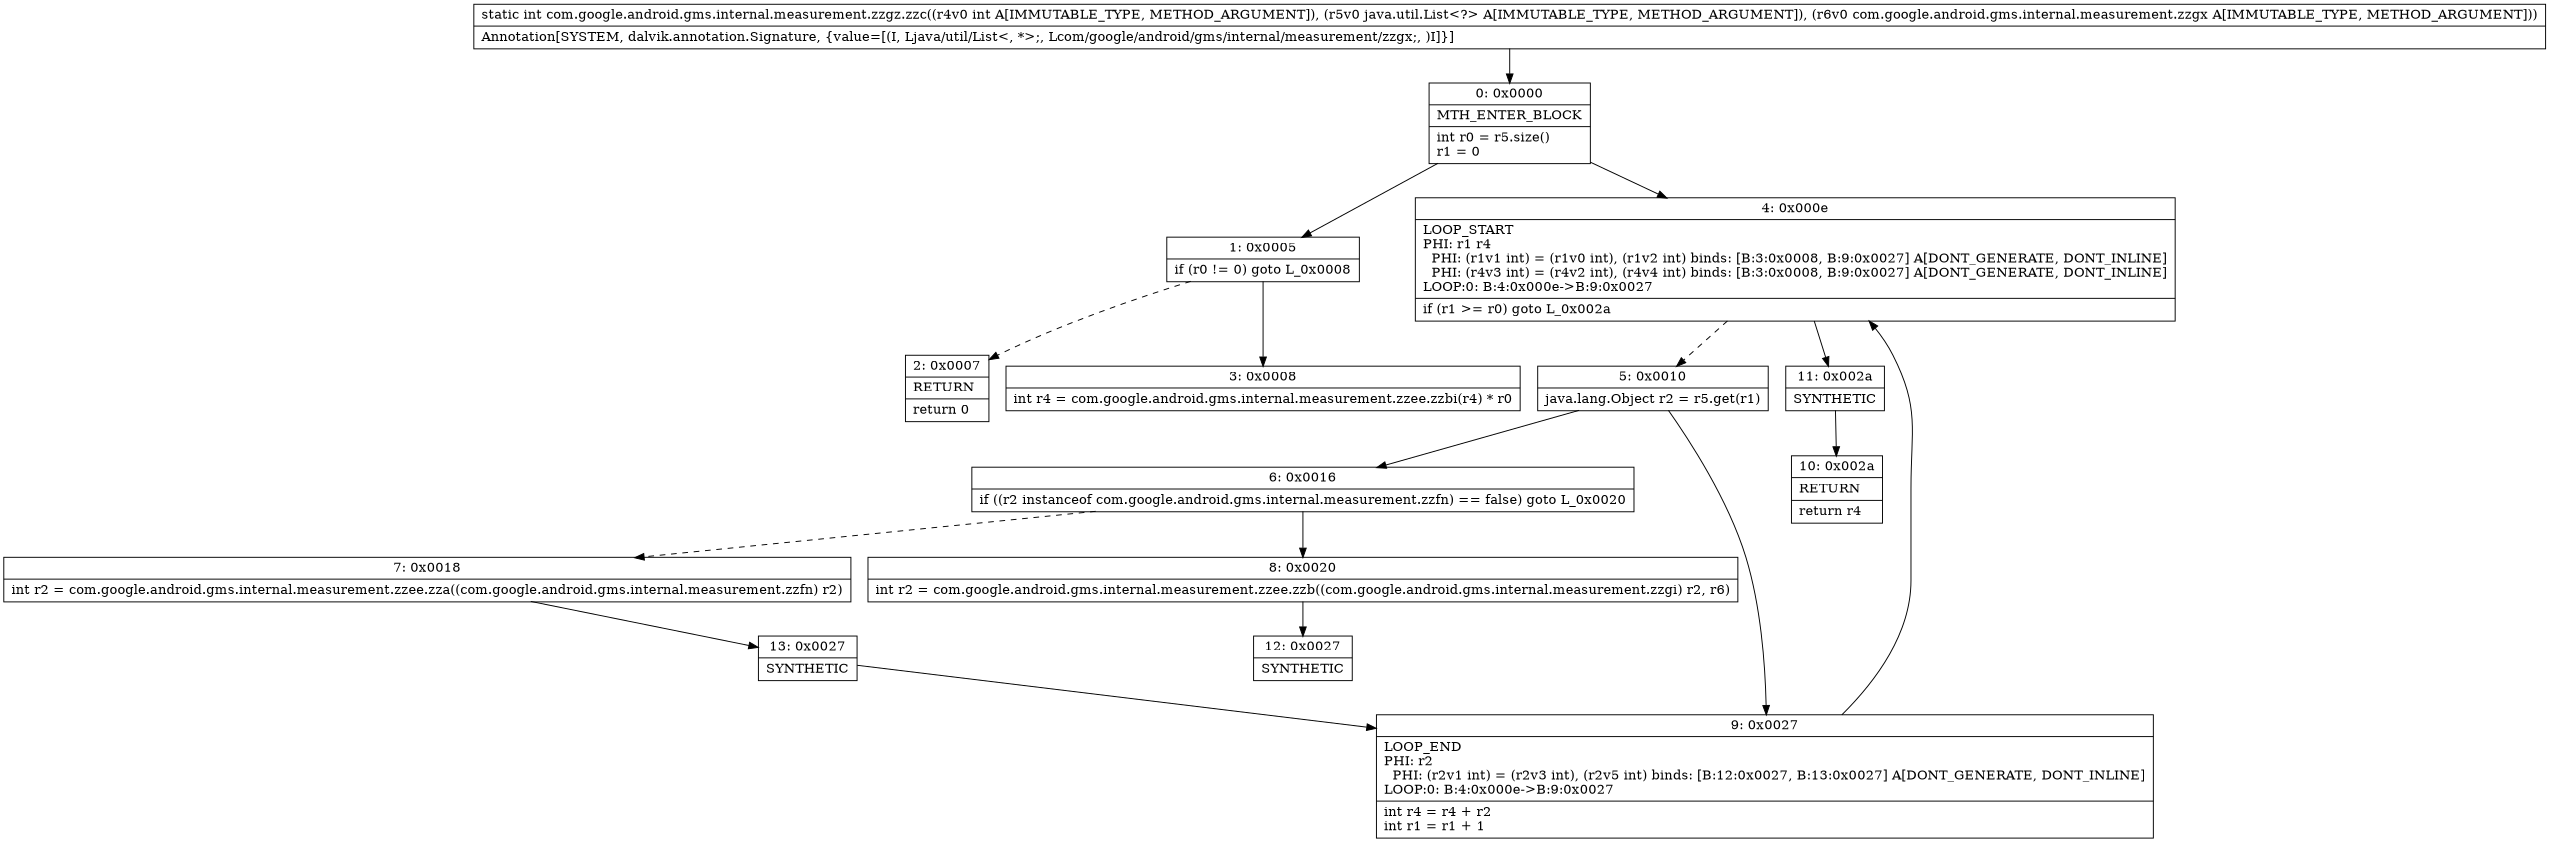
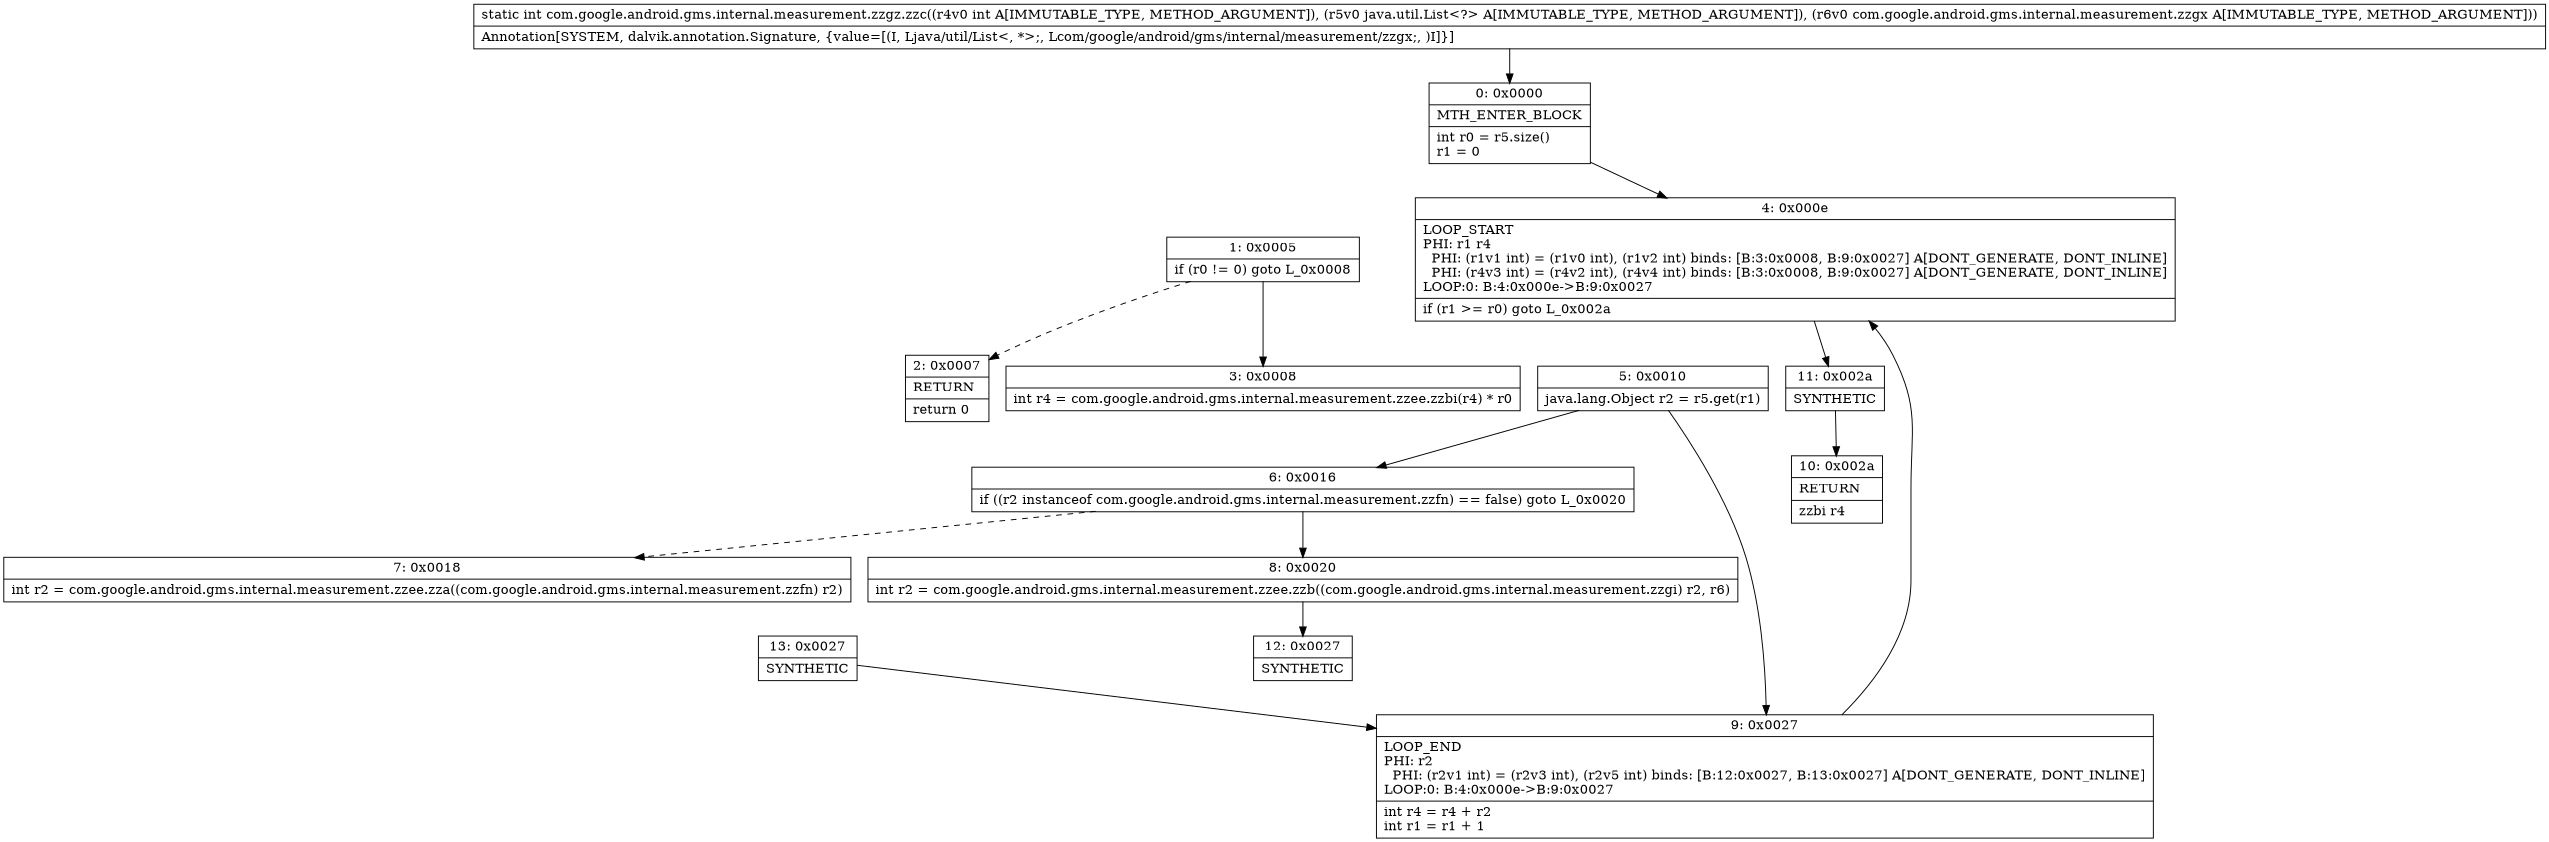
(1374, 198) -> none
(1706, 341) -> none
(1831, 511) -> (1822, 511)
(640, 623) -> none
